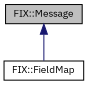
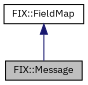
(44, 48) -> (44, 48)
